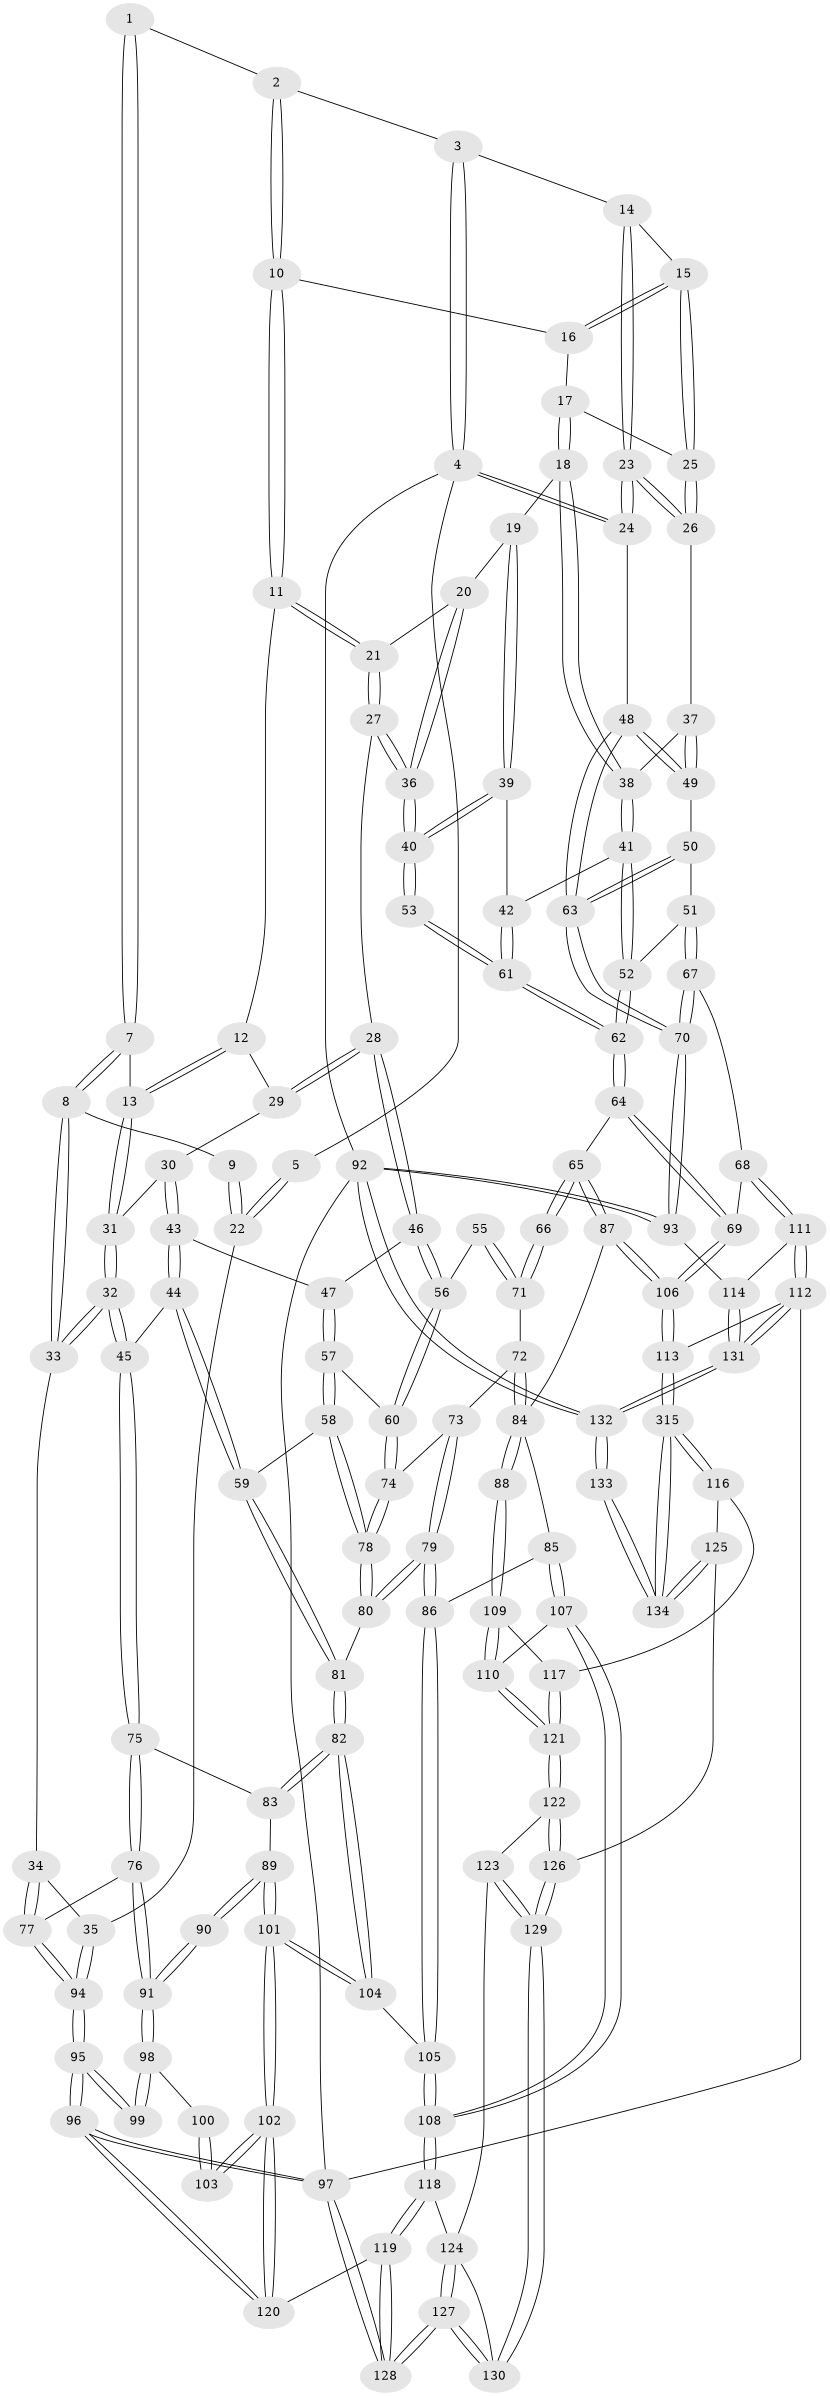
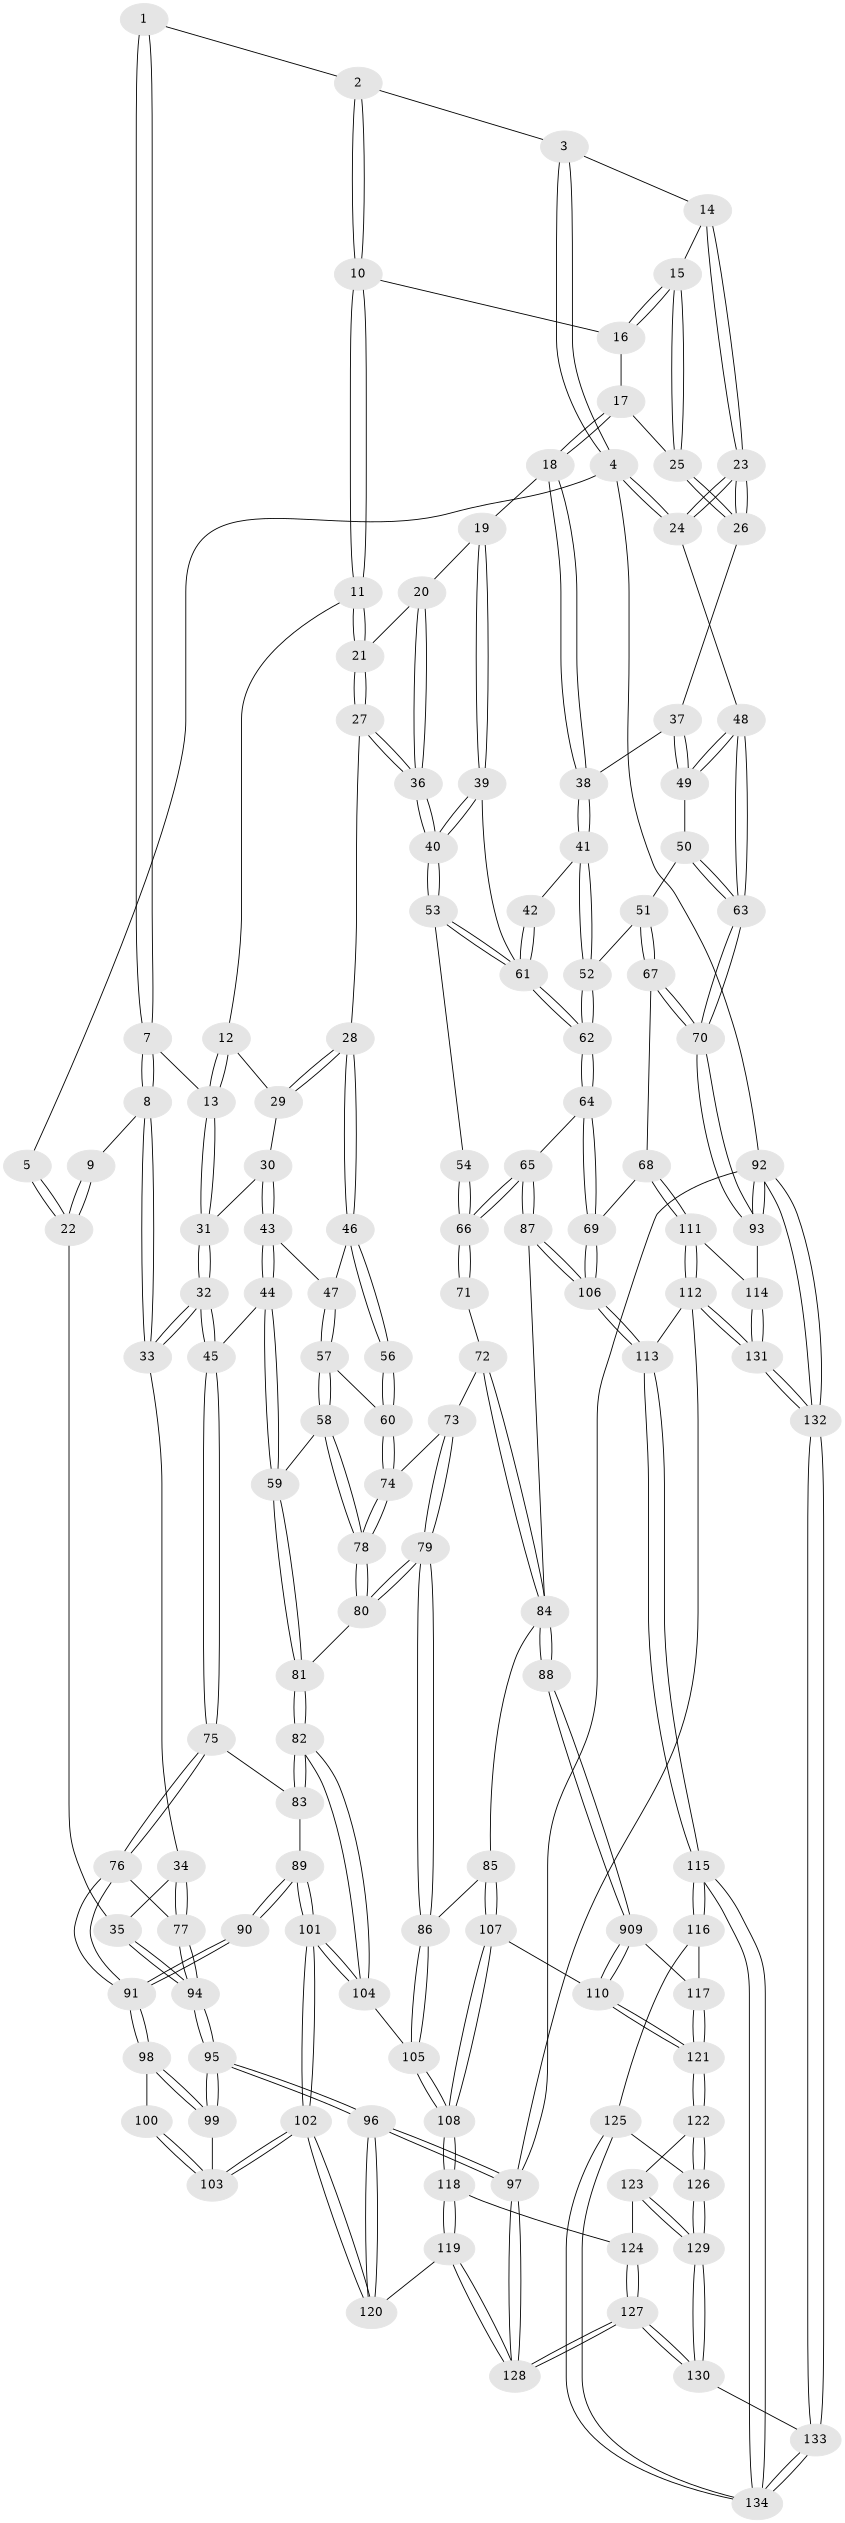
(507, 848) -> (489, 882)
none -> (464, 1166)
(480, 1230) -> none
(668, 1421) -> (699, 1867)
(495, 1612) -> (632, 1930)
none -> (212, 2154)
(482, 2310) -> (757, 2408)
